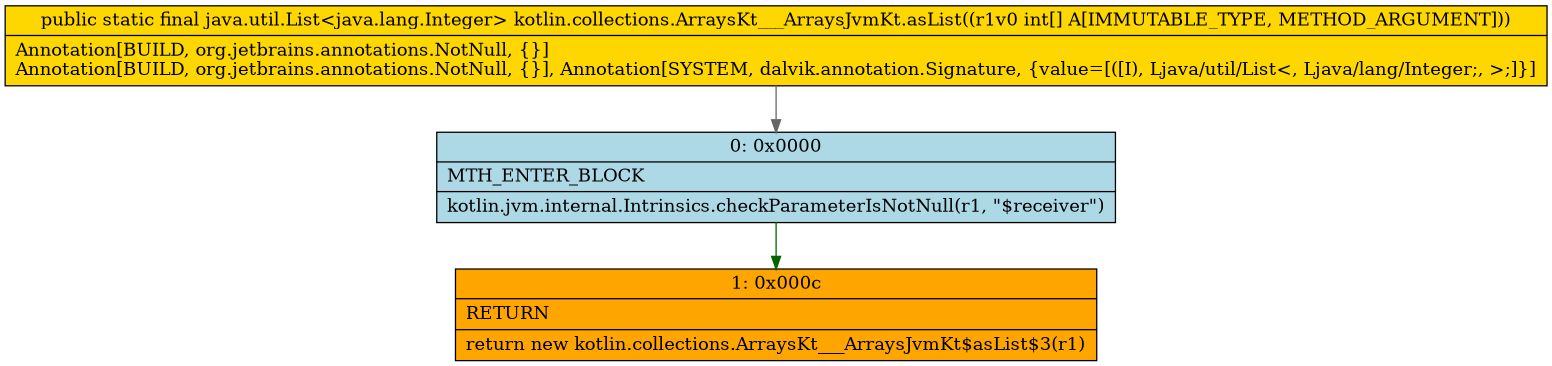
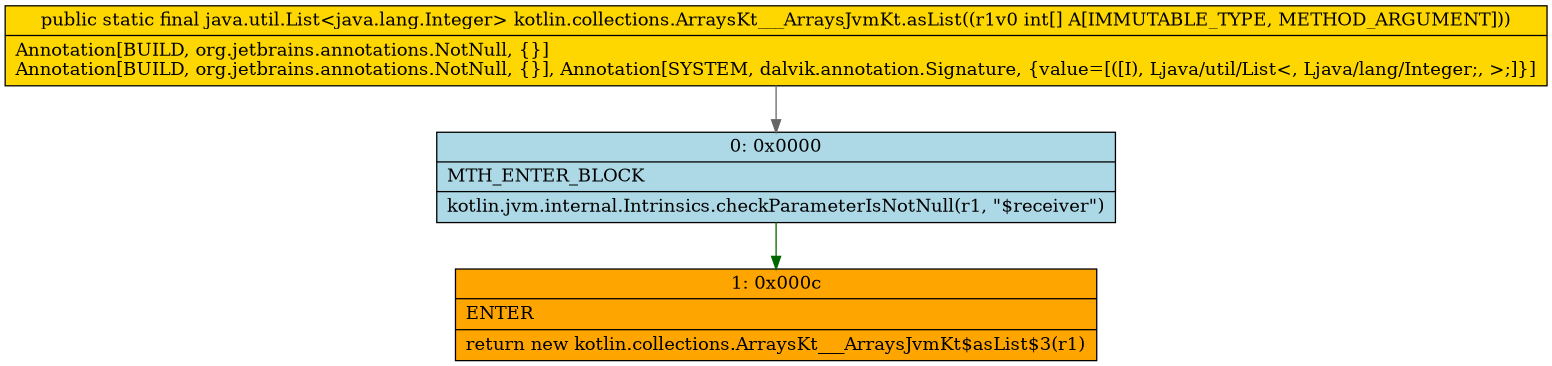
(508, 314) -> (500, 314)
